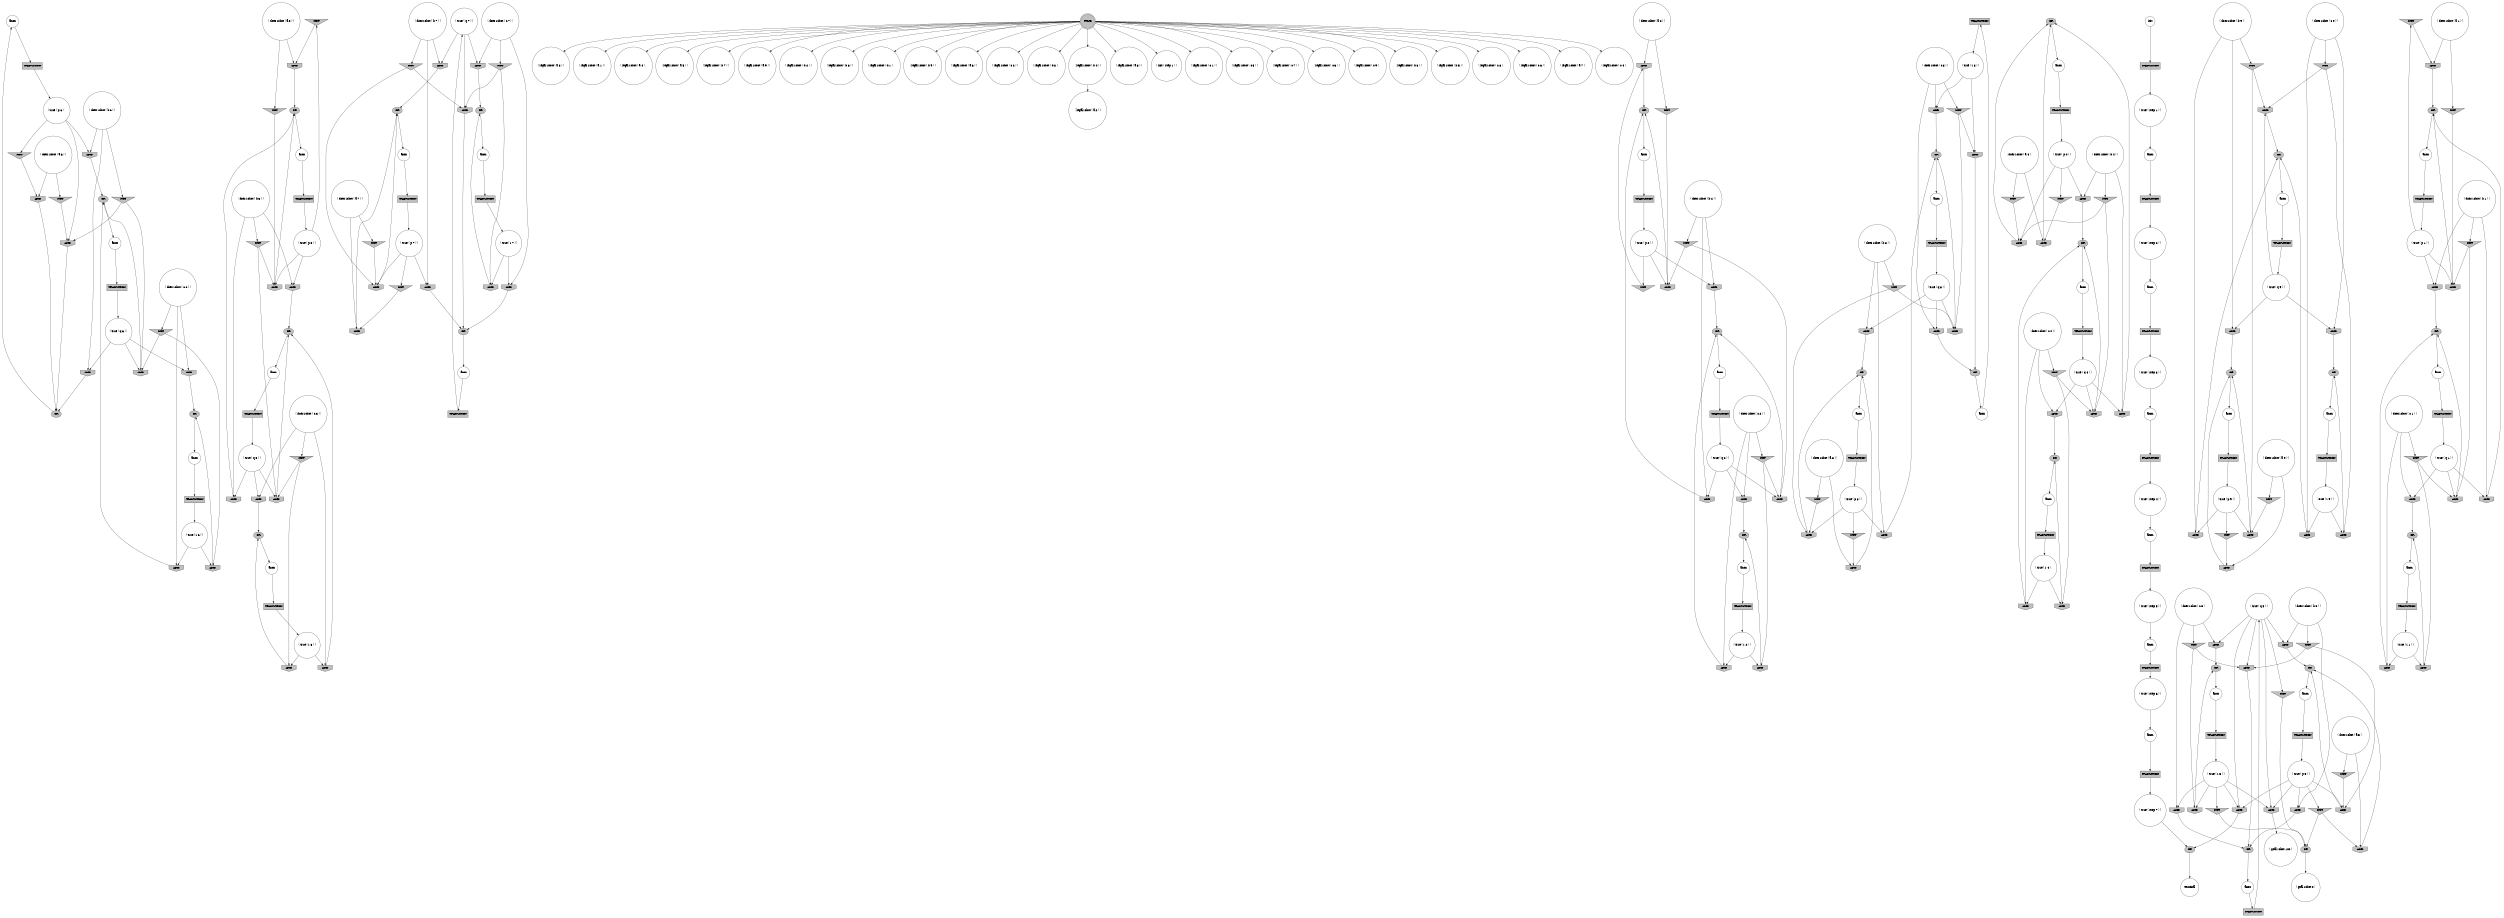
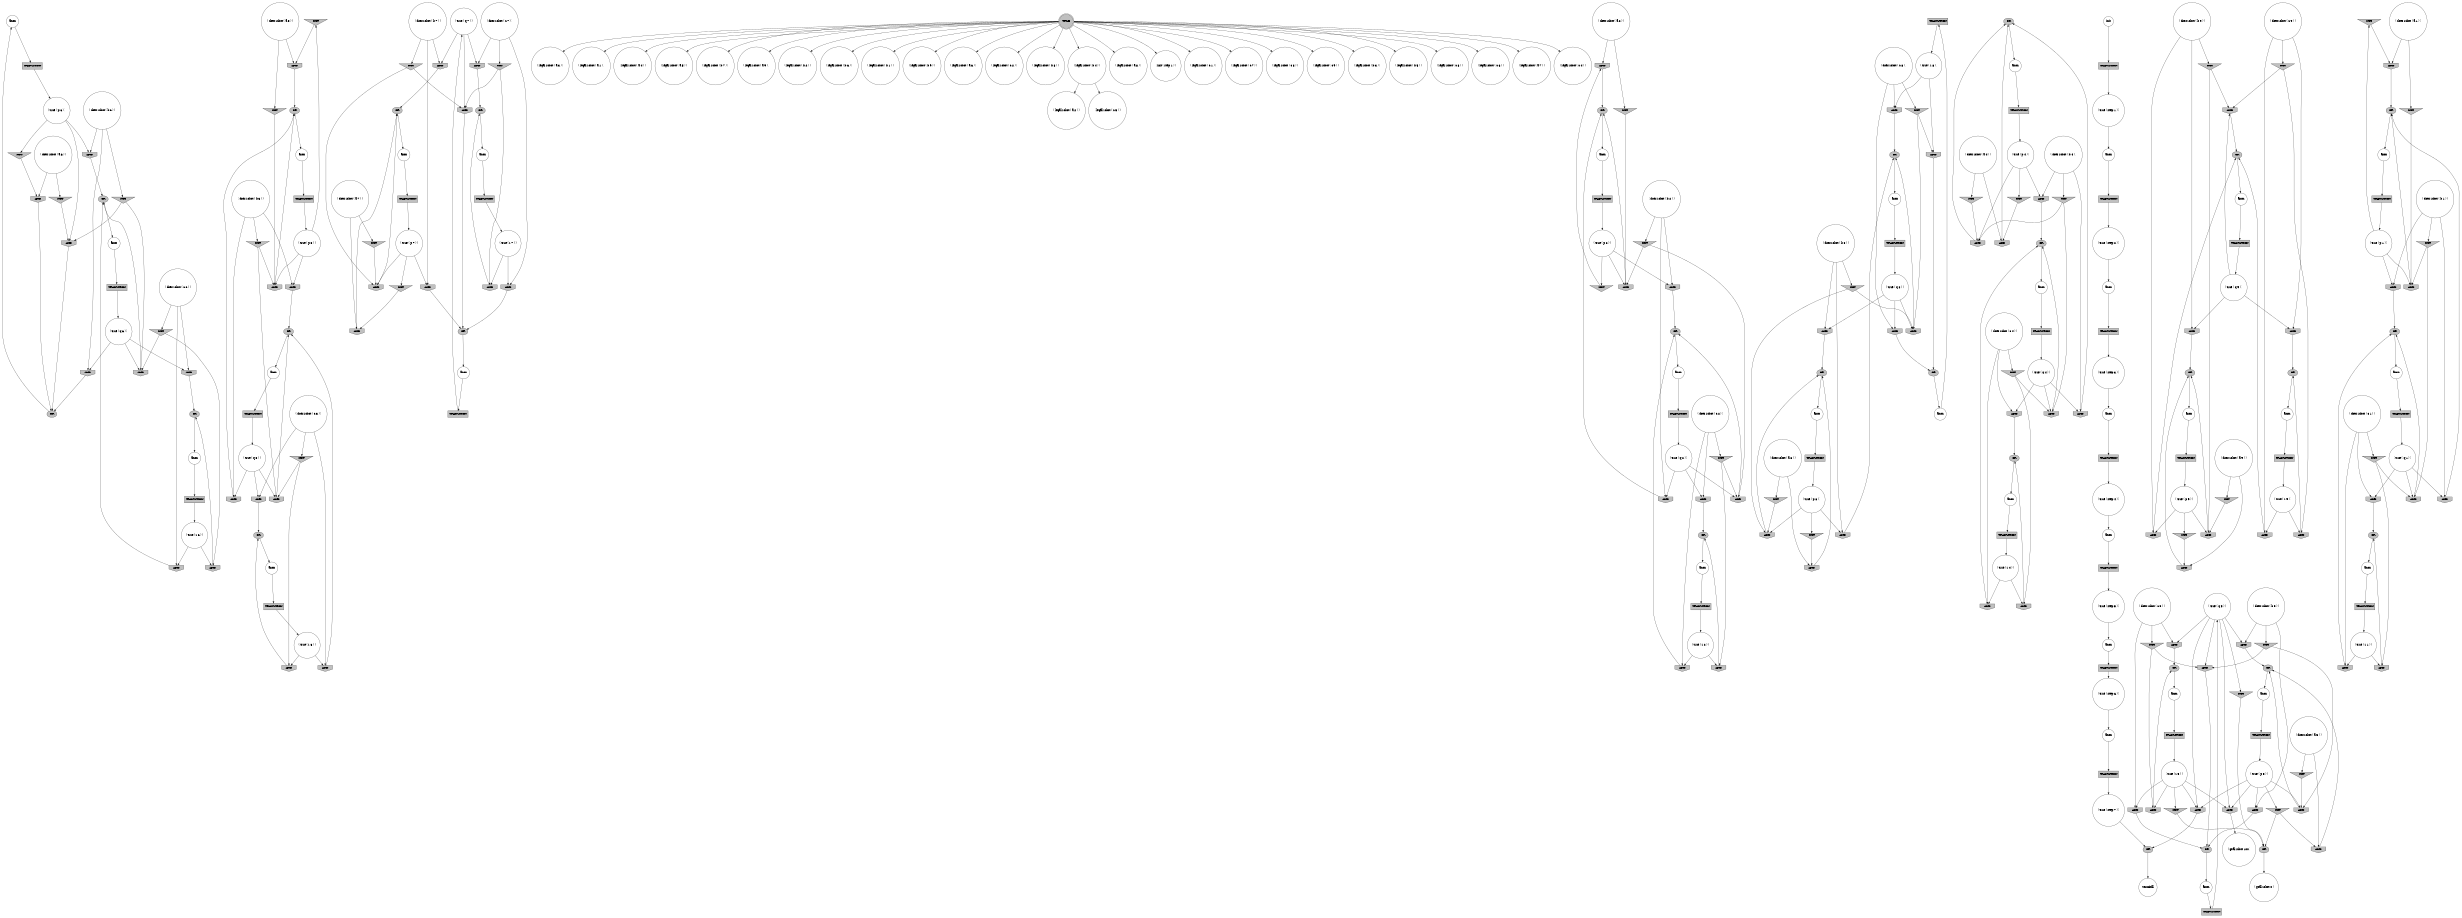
(1175, 30) -> (1097, 87)
